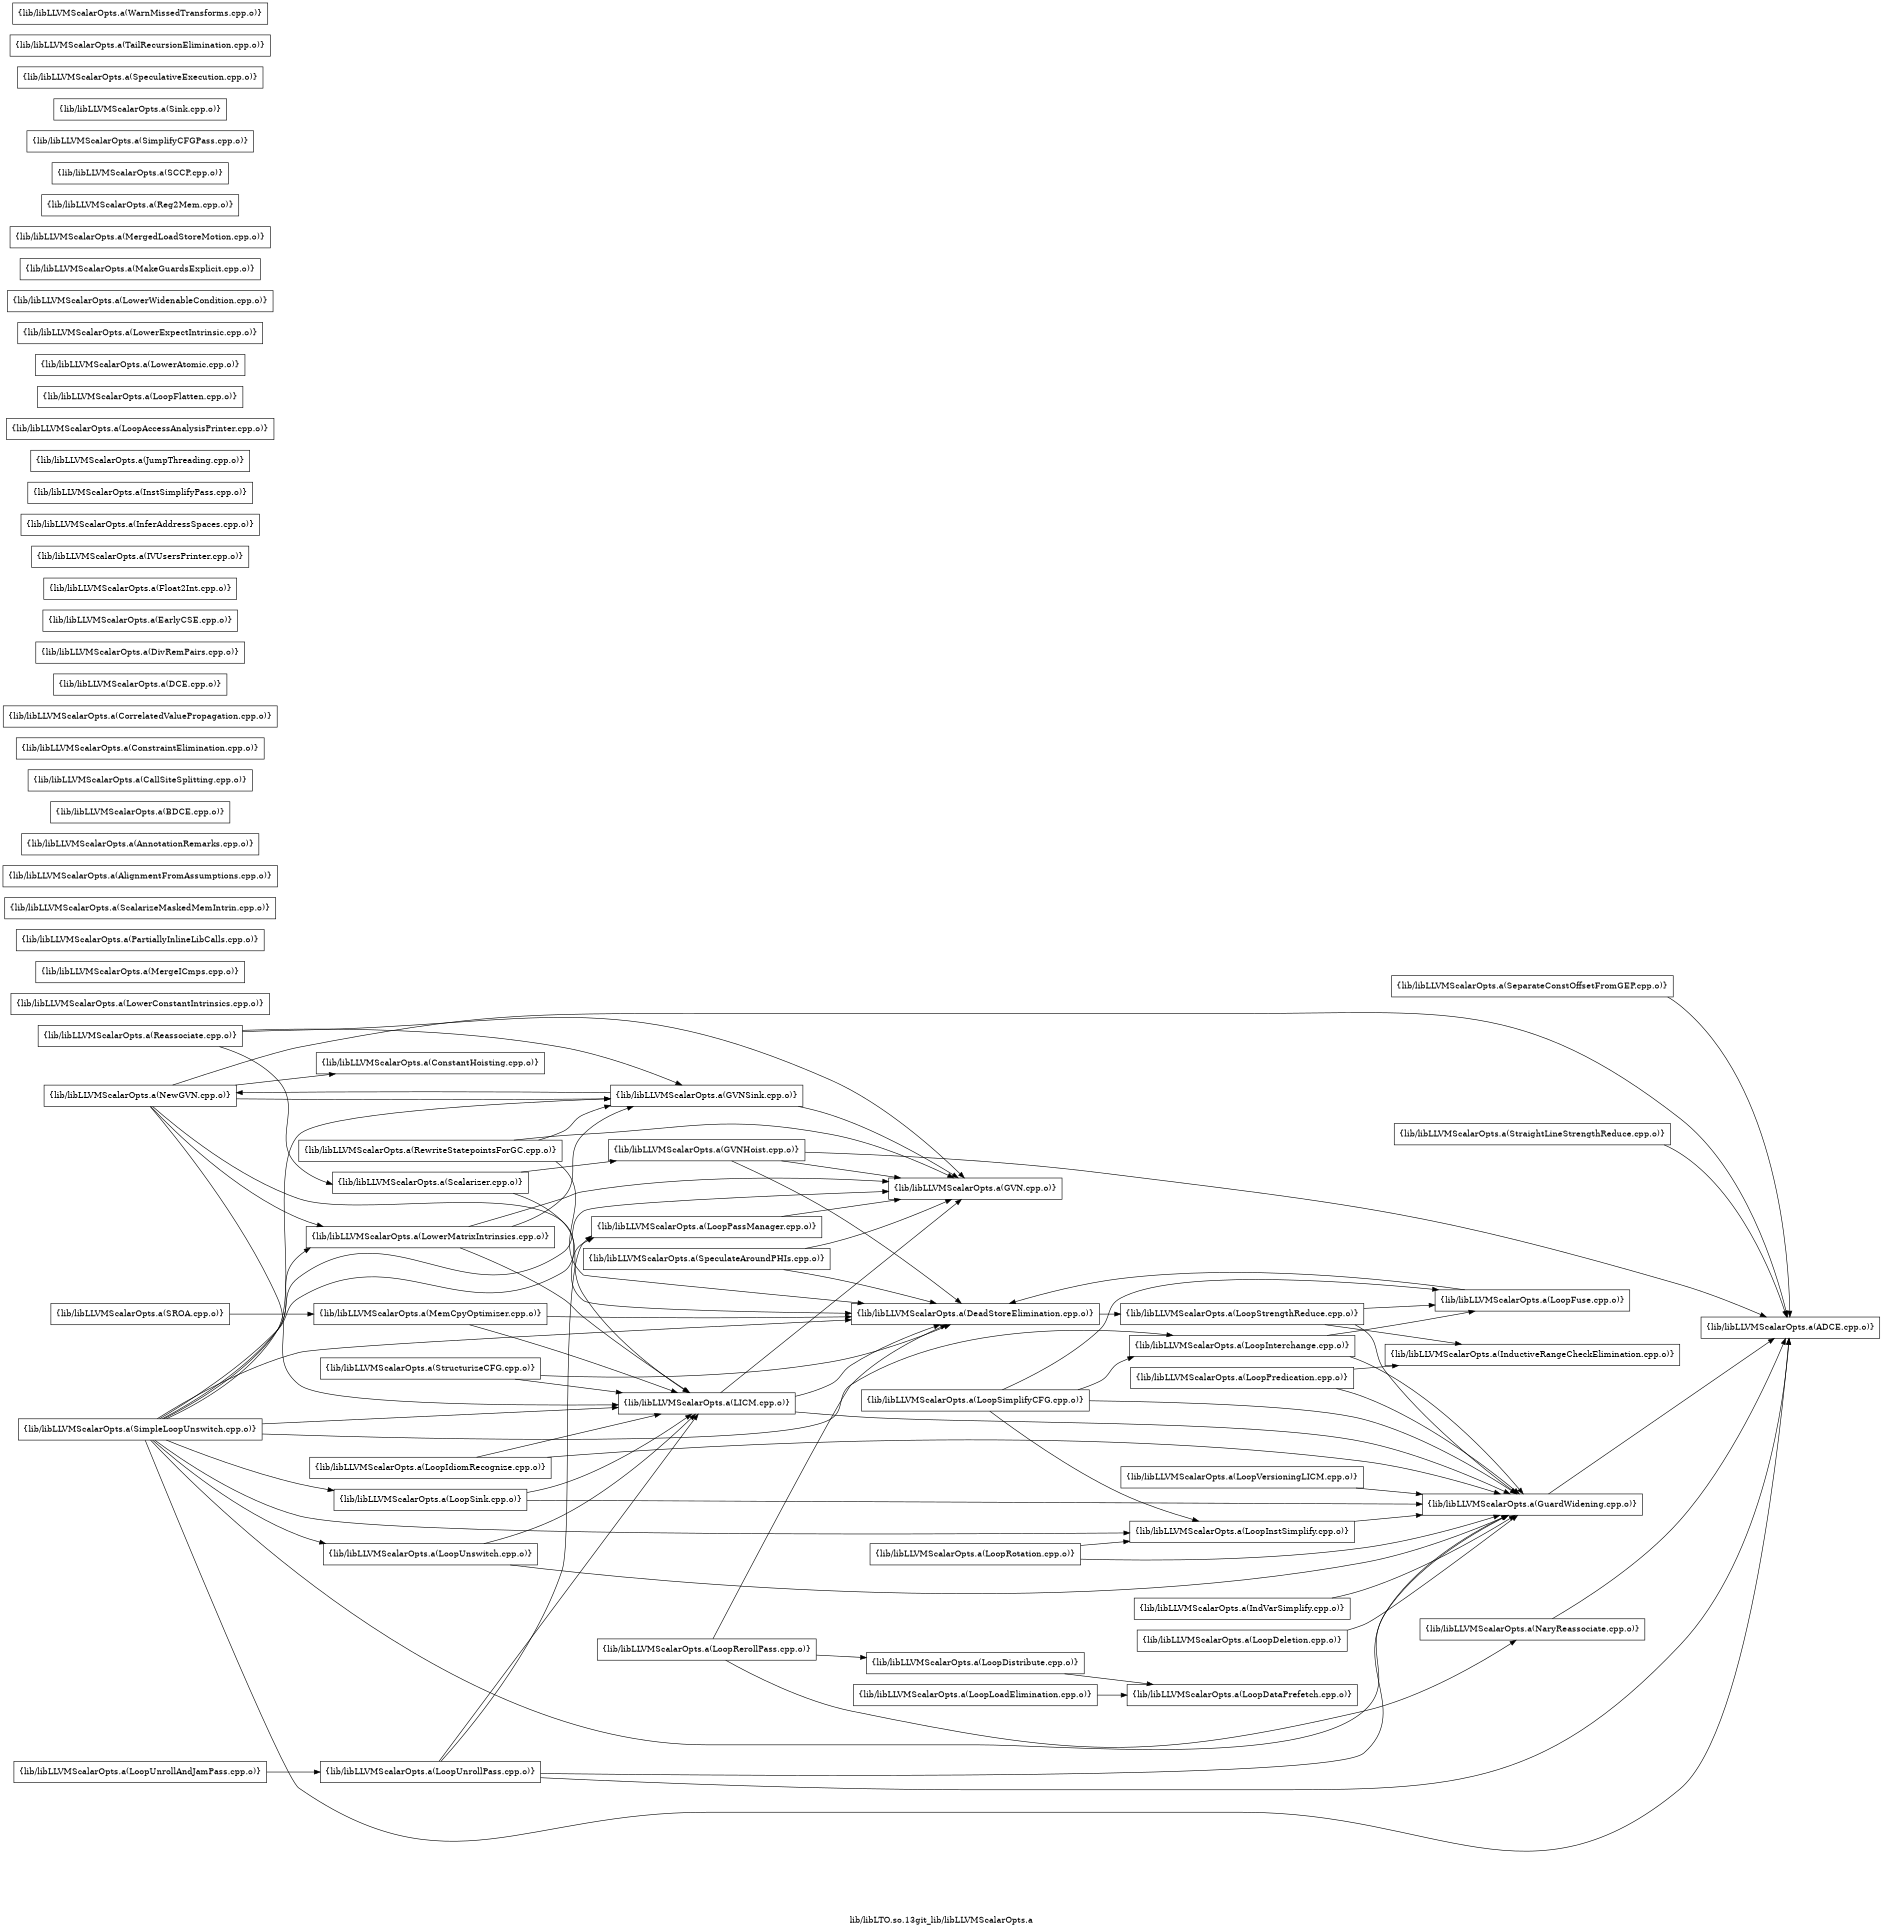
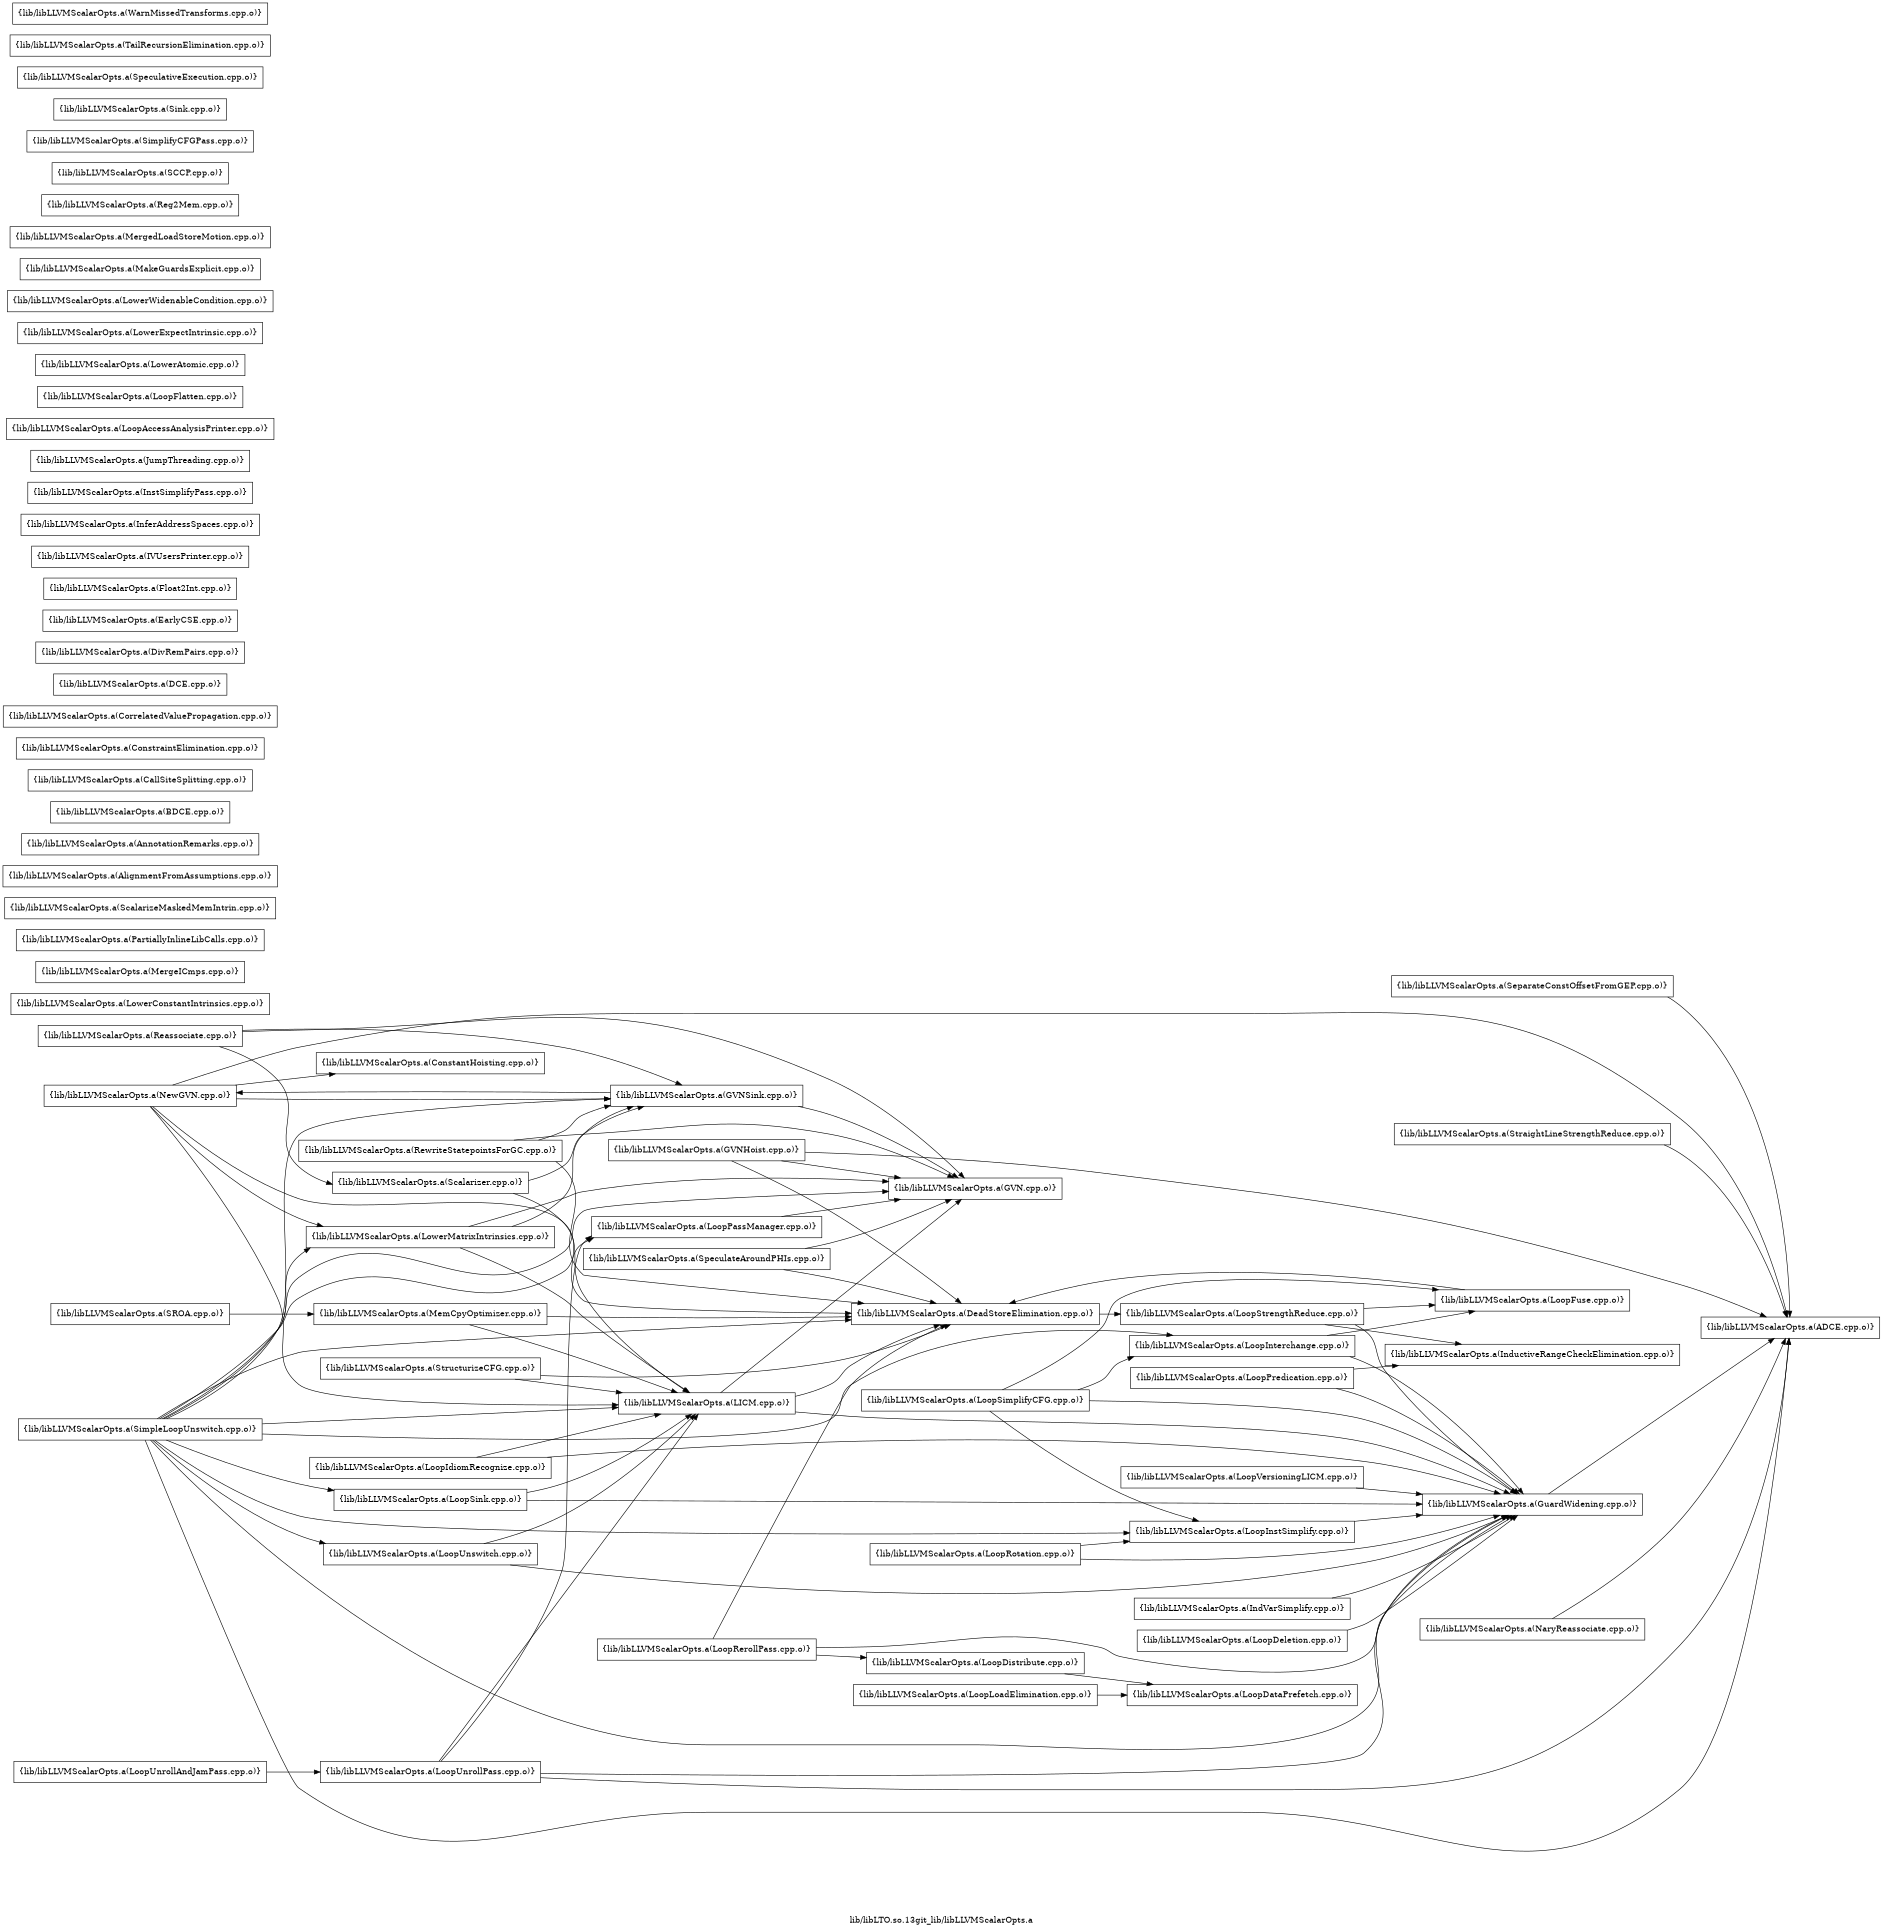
(568, 1167) -> (568, 1161)
(1162, 1746) -> (1191, 1667)
